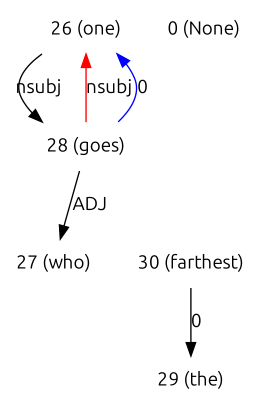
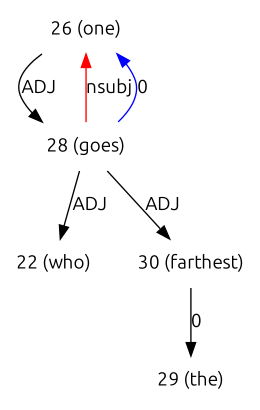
(204, 30) -> none
(39, 88) -> (39, 88)
none -> (134, 200)
(54, 264) -> (54, 264)
